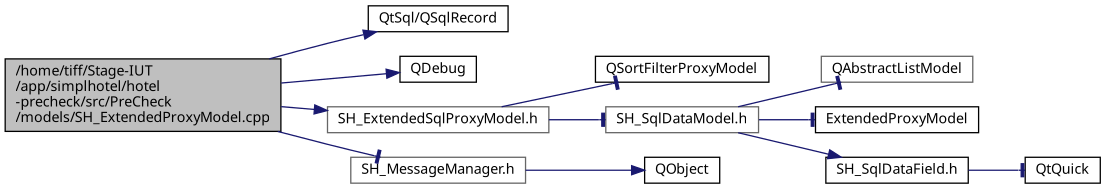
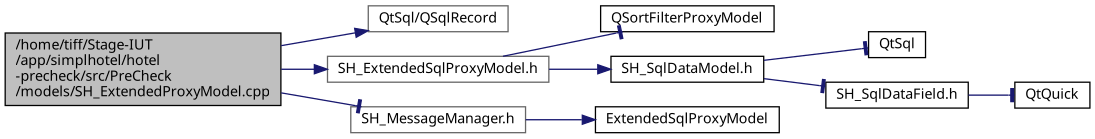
(438, 19) -> (438, 19)
(438, 69) -> none
(897, 69) -> none
(574, 120) -> (573, 69)
(682, 120) -> (687, 69)
(897, 120) -> (897, 45)
(783, 143) -> (792, 82)
(682, 170) -> (687, 120)
